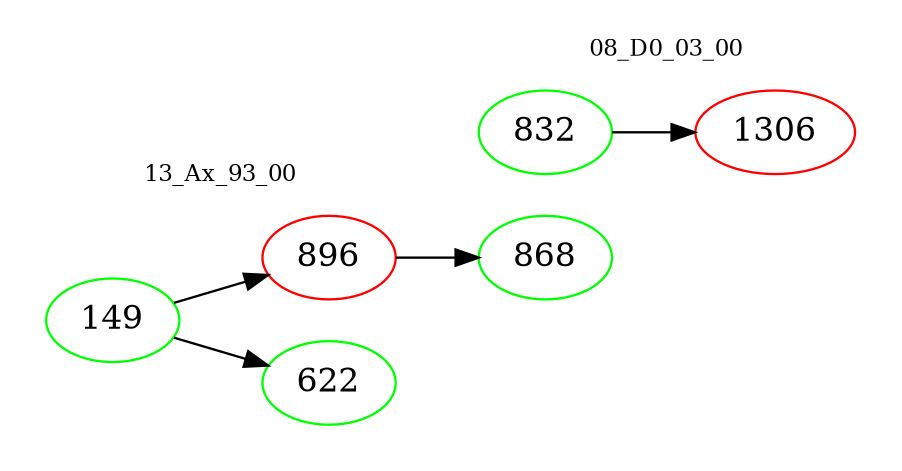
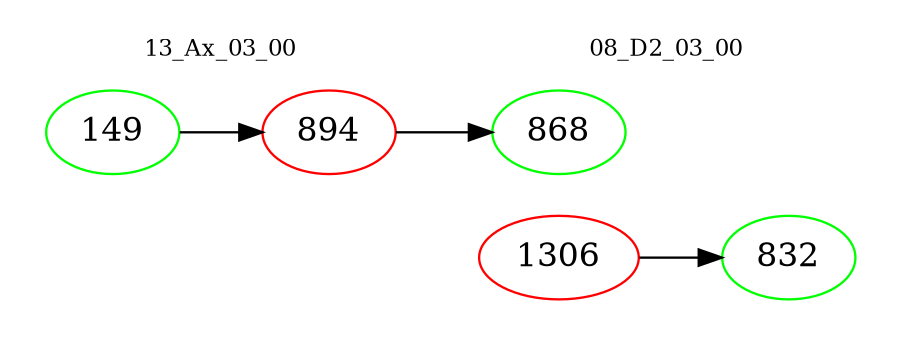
(667, 50) -> (667, 50)
(642, 132) -> (669, 258)
(221, 175) -> (221, 50)
(329, 258) -> (329, 132)
(329, 383) -> none
